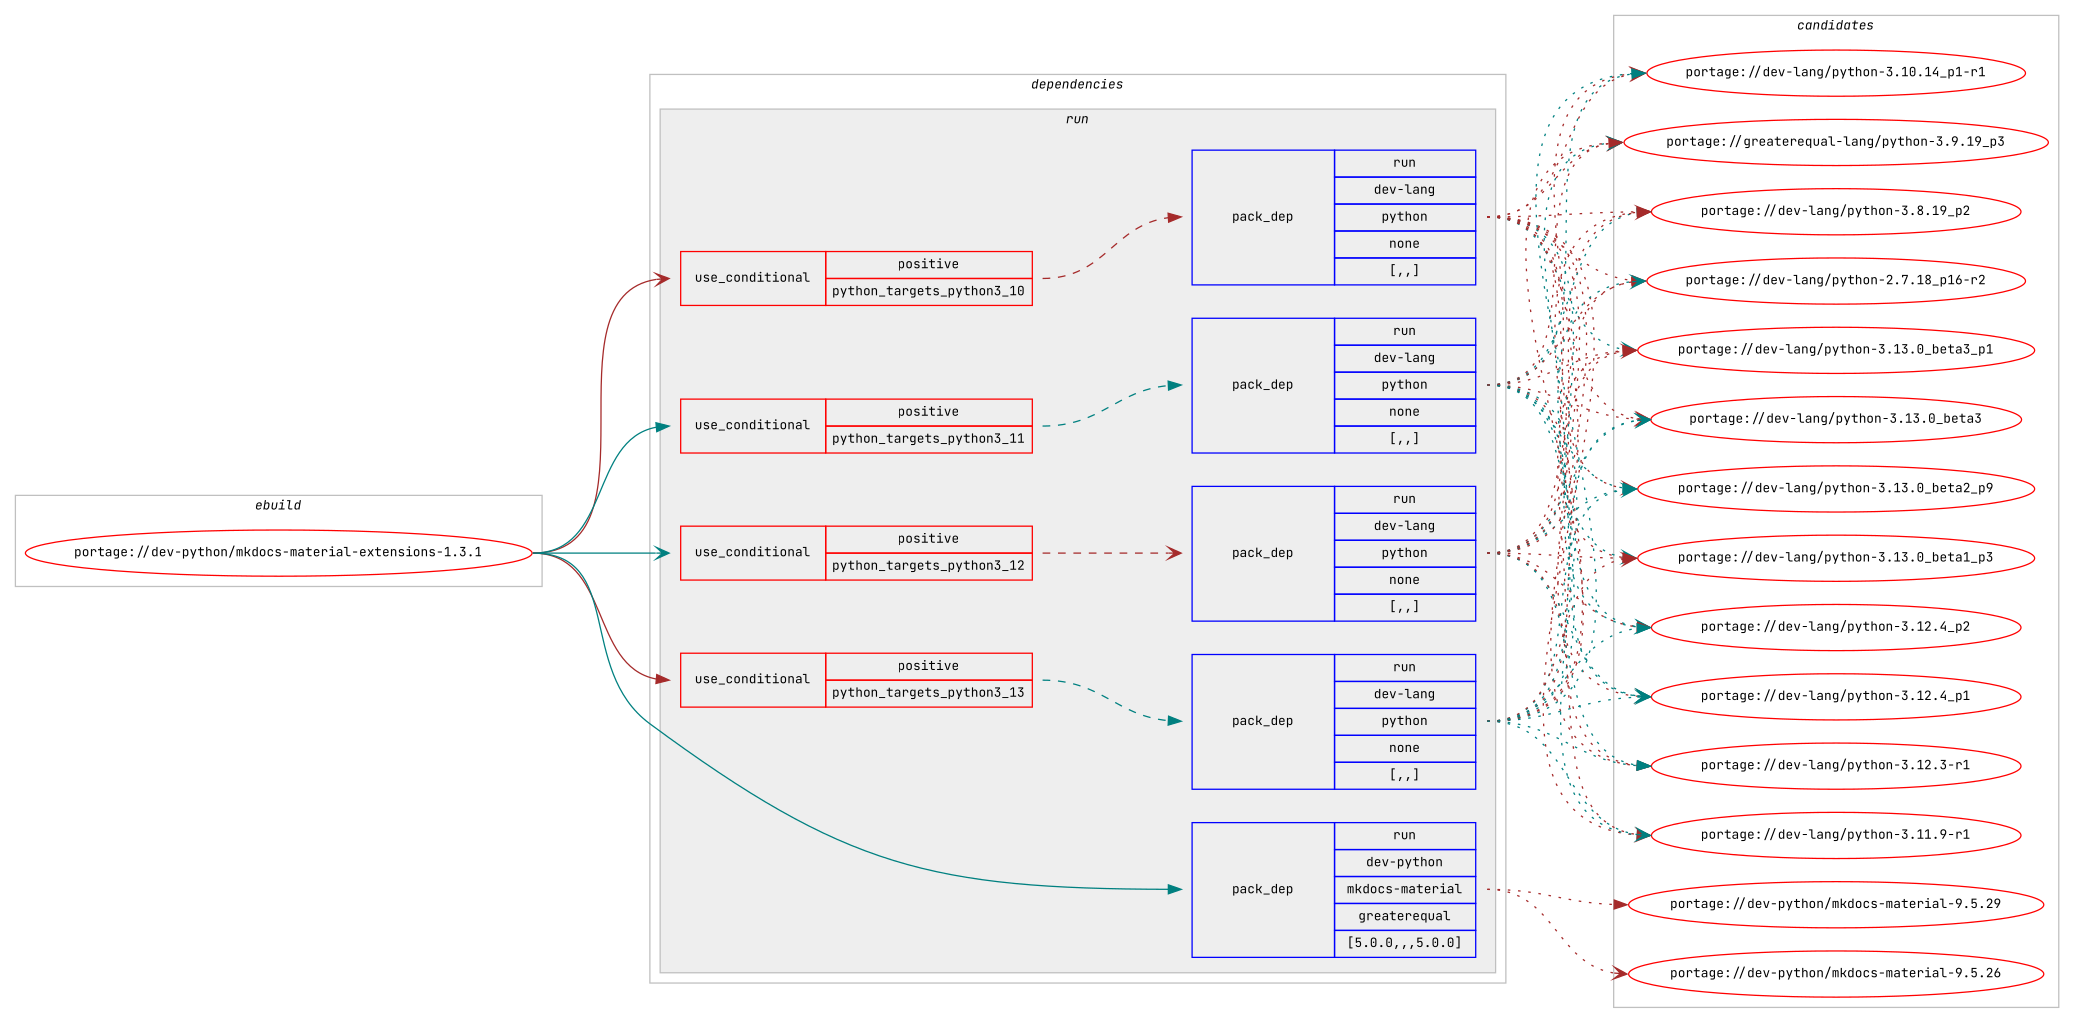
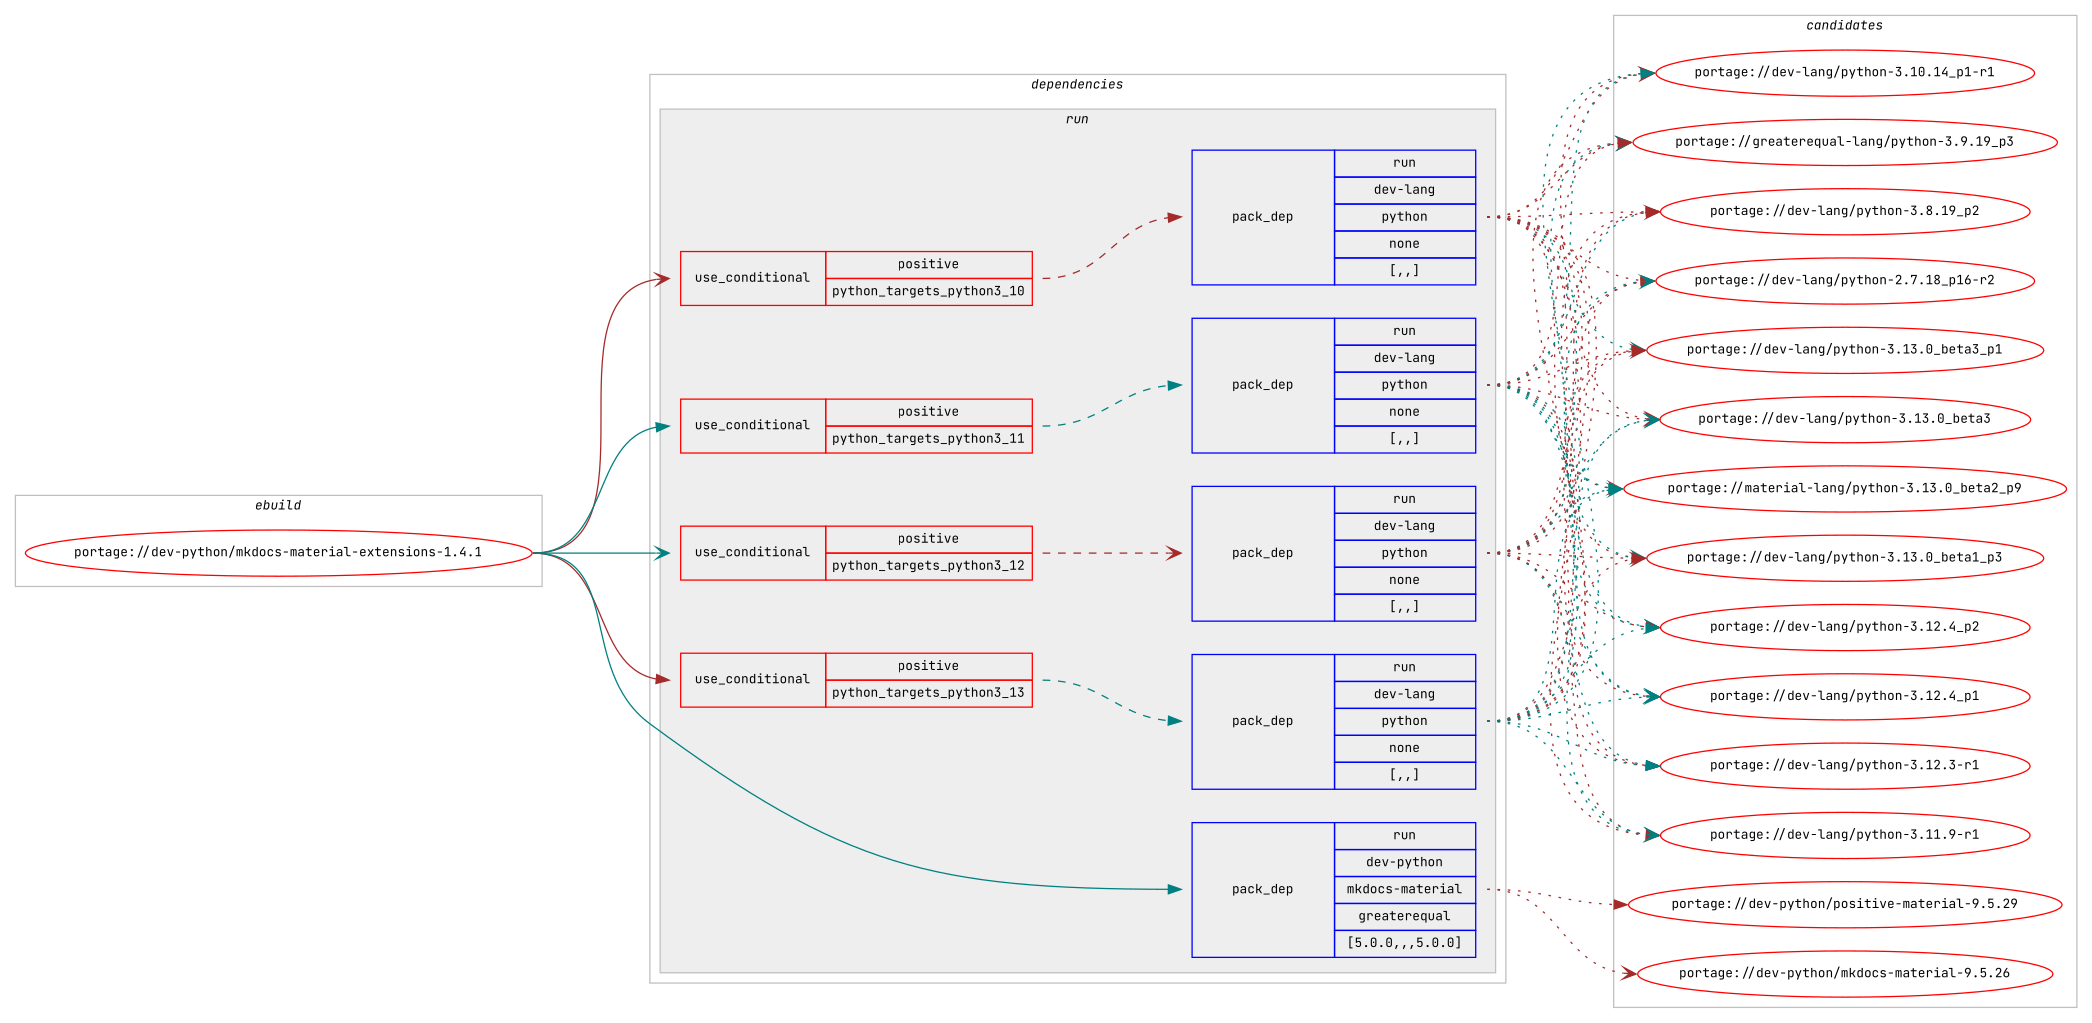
(1836, 489) -> (1845, 489)
(279, 553) -> (279, 553)
(1836, 905) -> (1845, 905)
